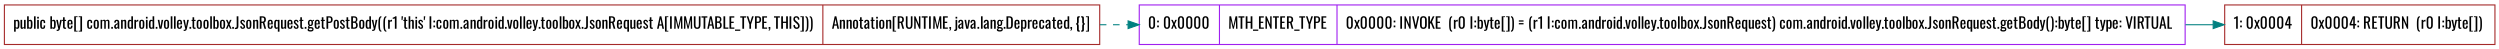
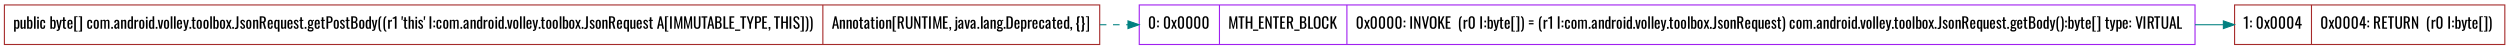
(1278, 24) -> (1283, 24)
